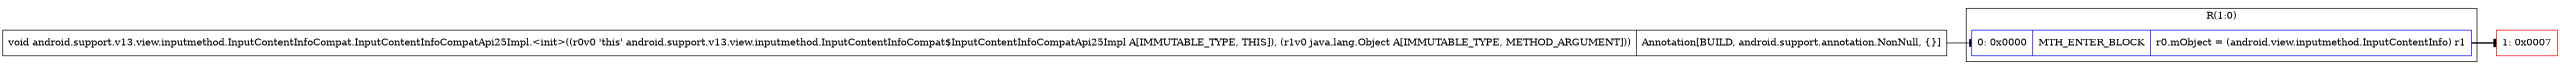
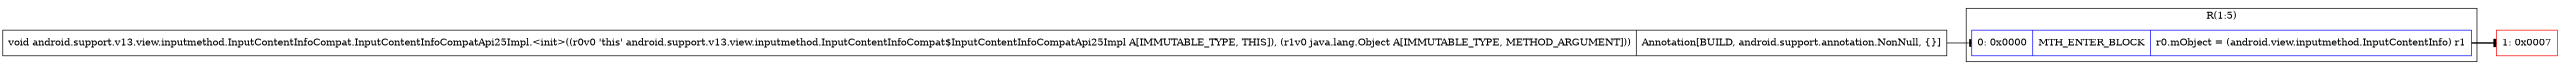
(2222, 16) -> (2222, 16)
